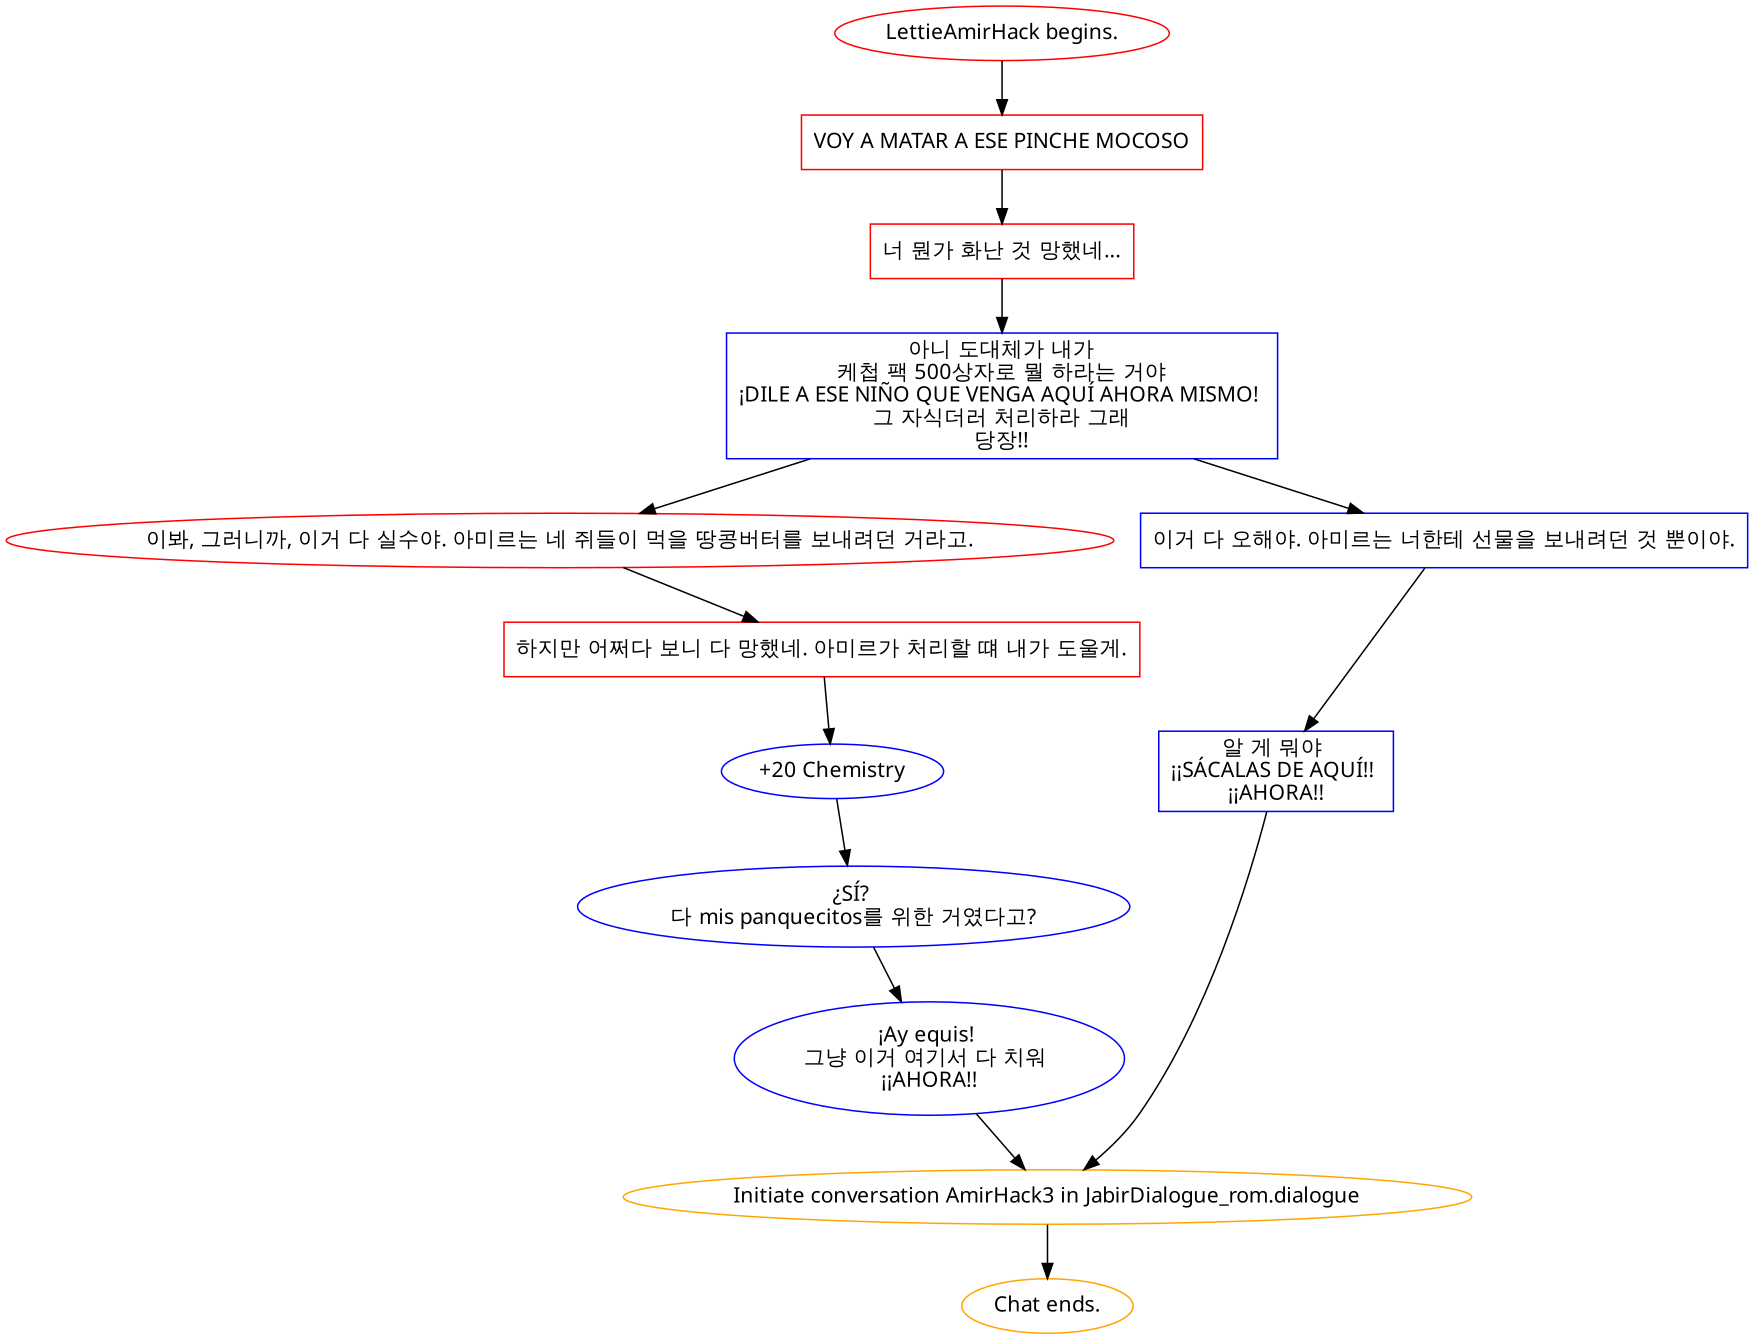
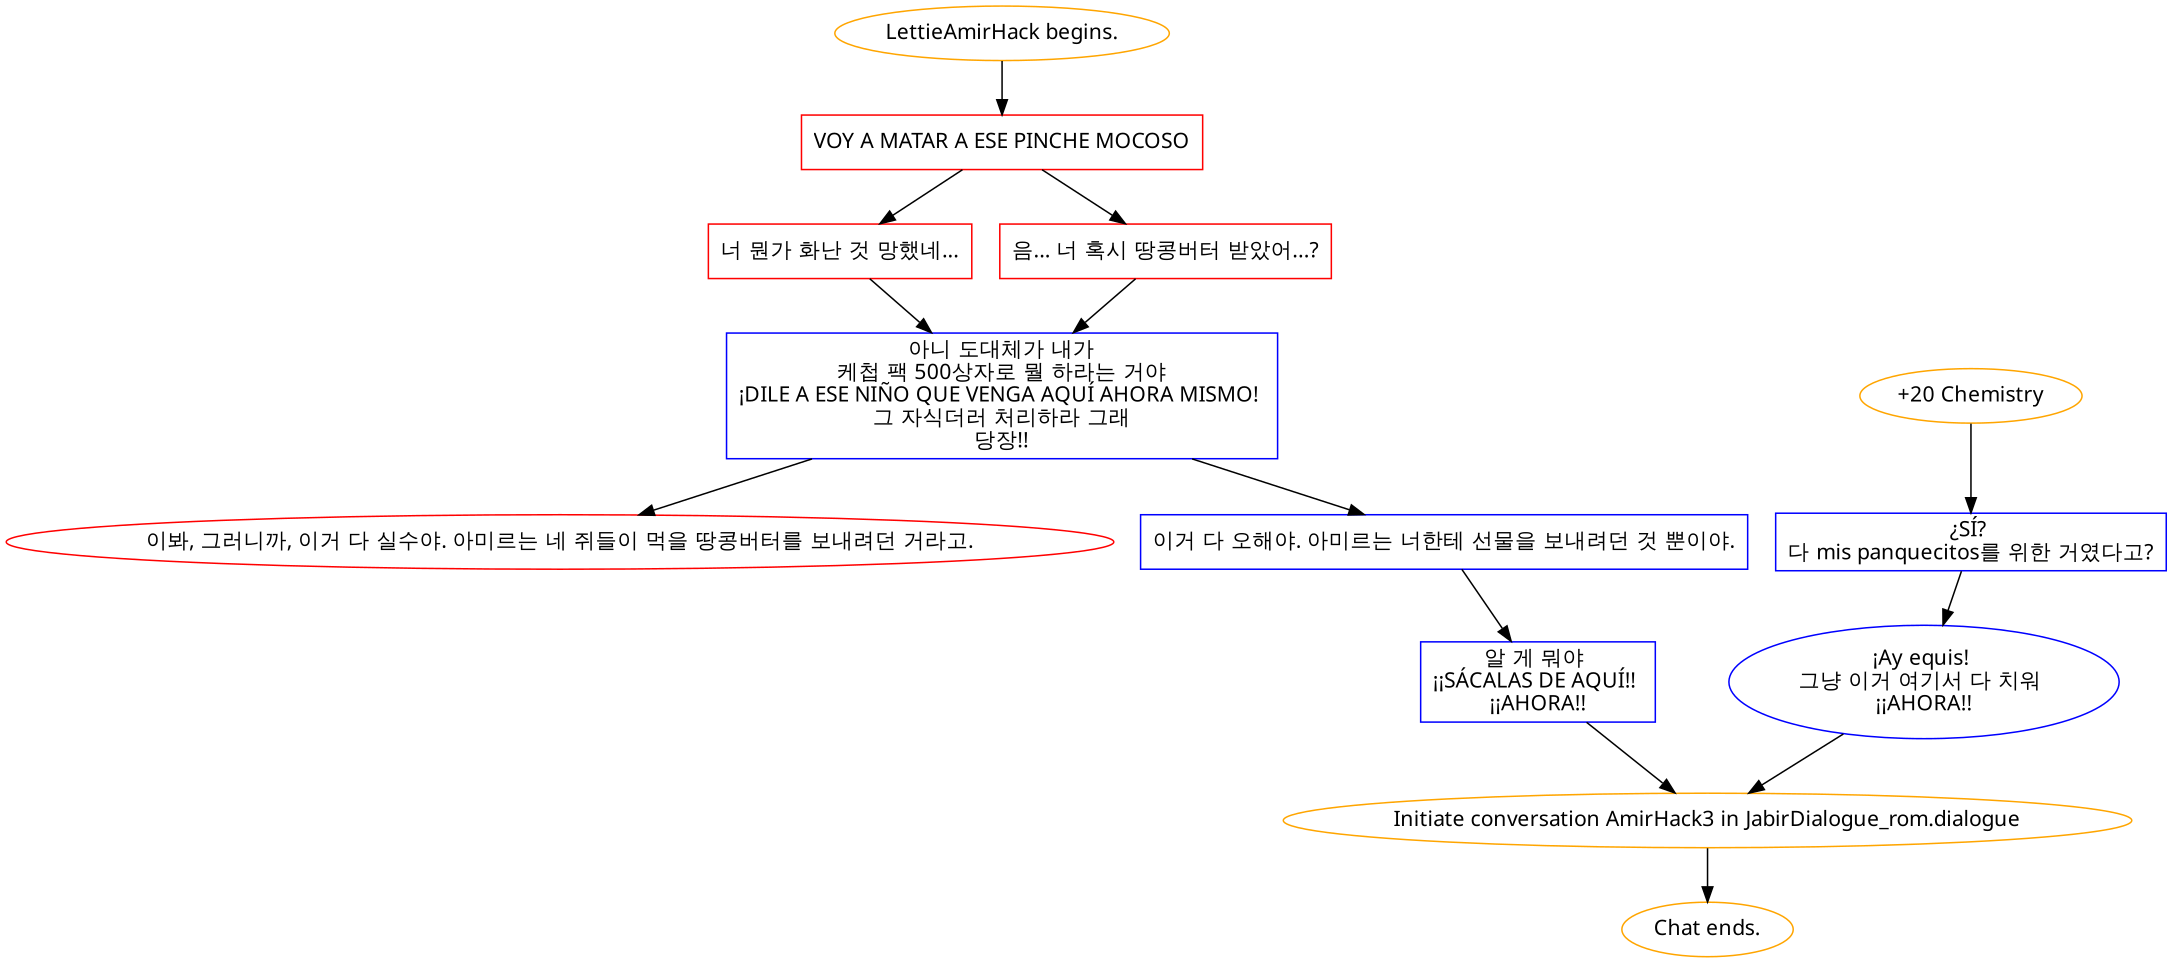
(1002, 33) -> (1002, 33)
none -> (1166, 251)
(822, 649) -> none
(833, 771) -> (1971, 396)
(854, 907) -> (1971, 542)
